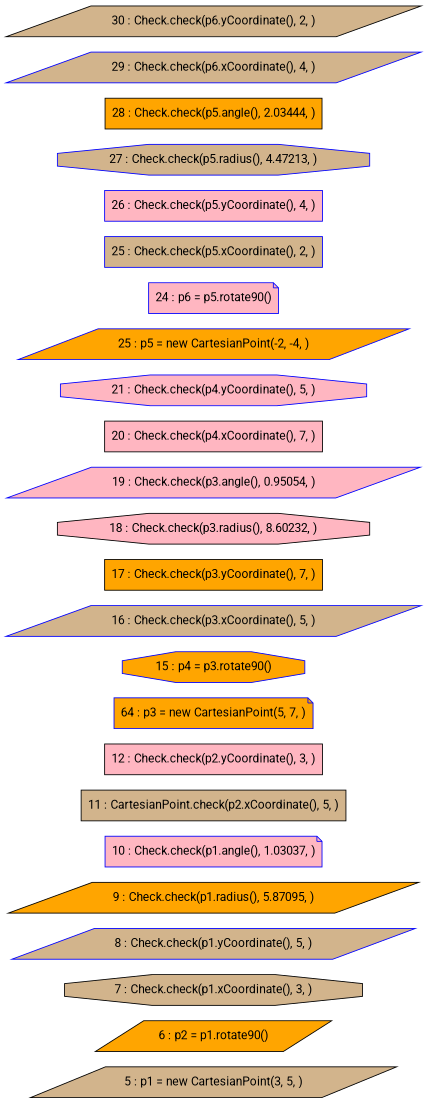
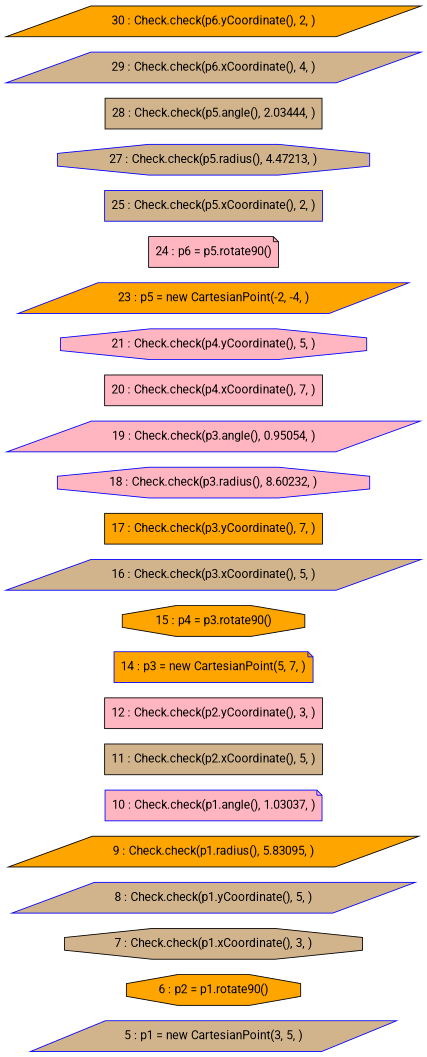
(214, 21) -> (214, 21)
(214, 114) -> (214, 114)
(214, 206) -> none
(214, 298) -> (214, 252)
(214, 344) -> (214, 298)
(214, 529) -> (214, 483)
(214, 667) -> (214, 621)
(214, 713) -> (214, 667)
(214, 805) -> (214, 759)
(214, 898) -> (214, 852)
(214, 1036) -> (214, 990)
(214, 1082) -> (214, 1036)
